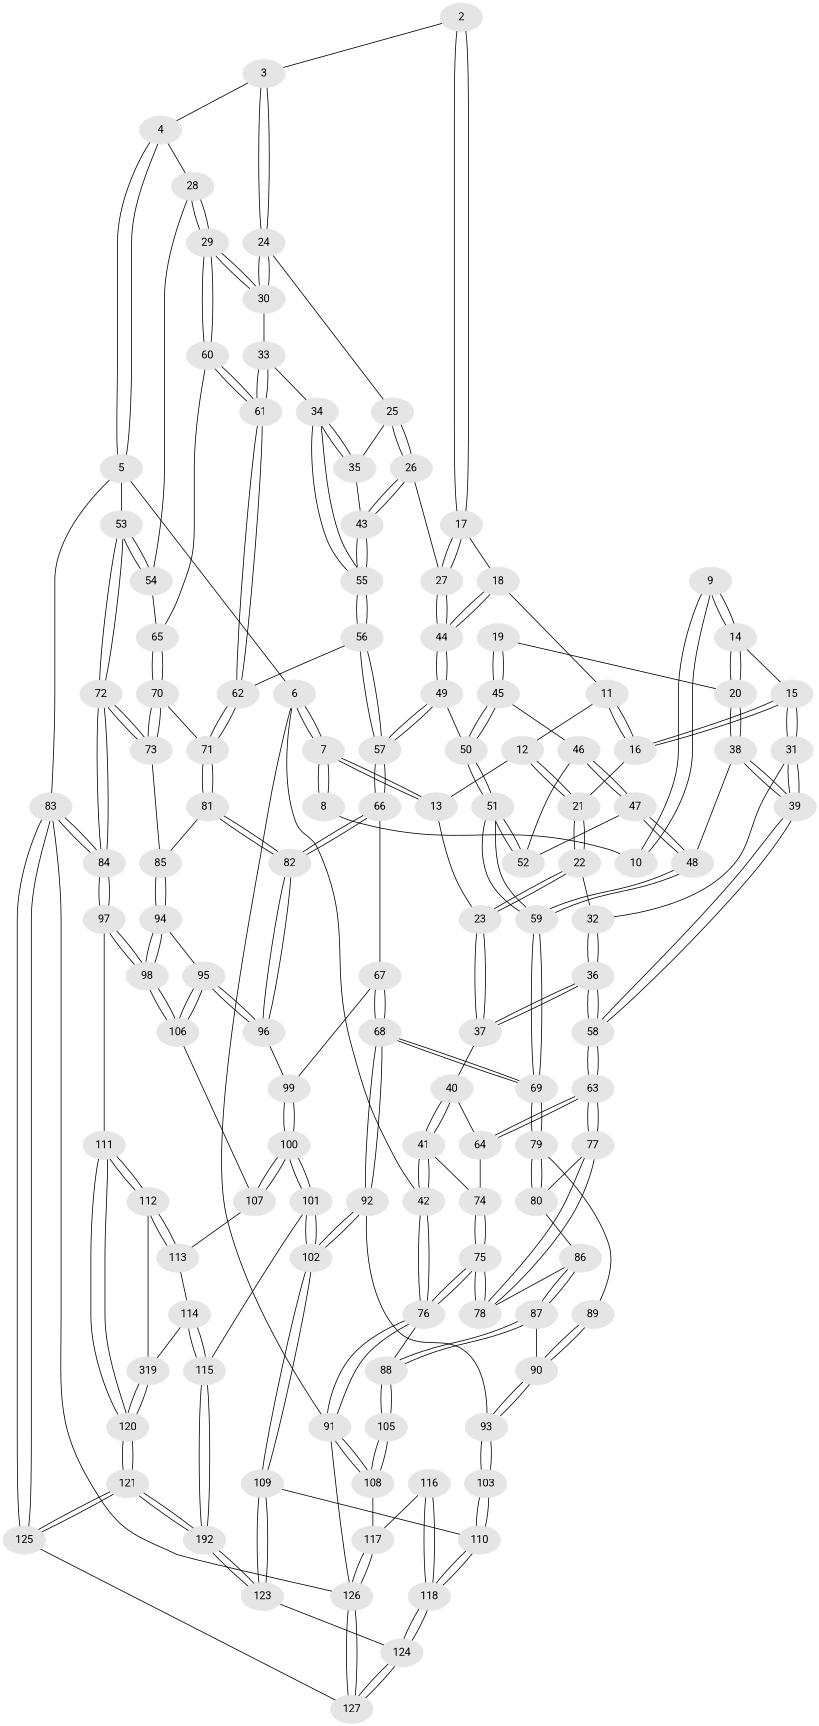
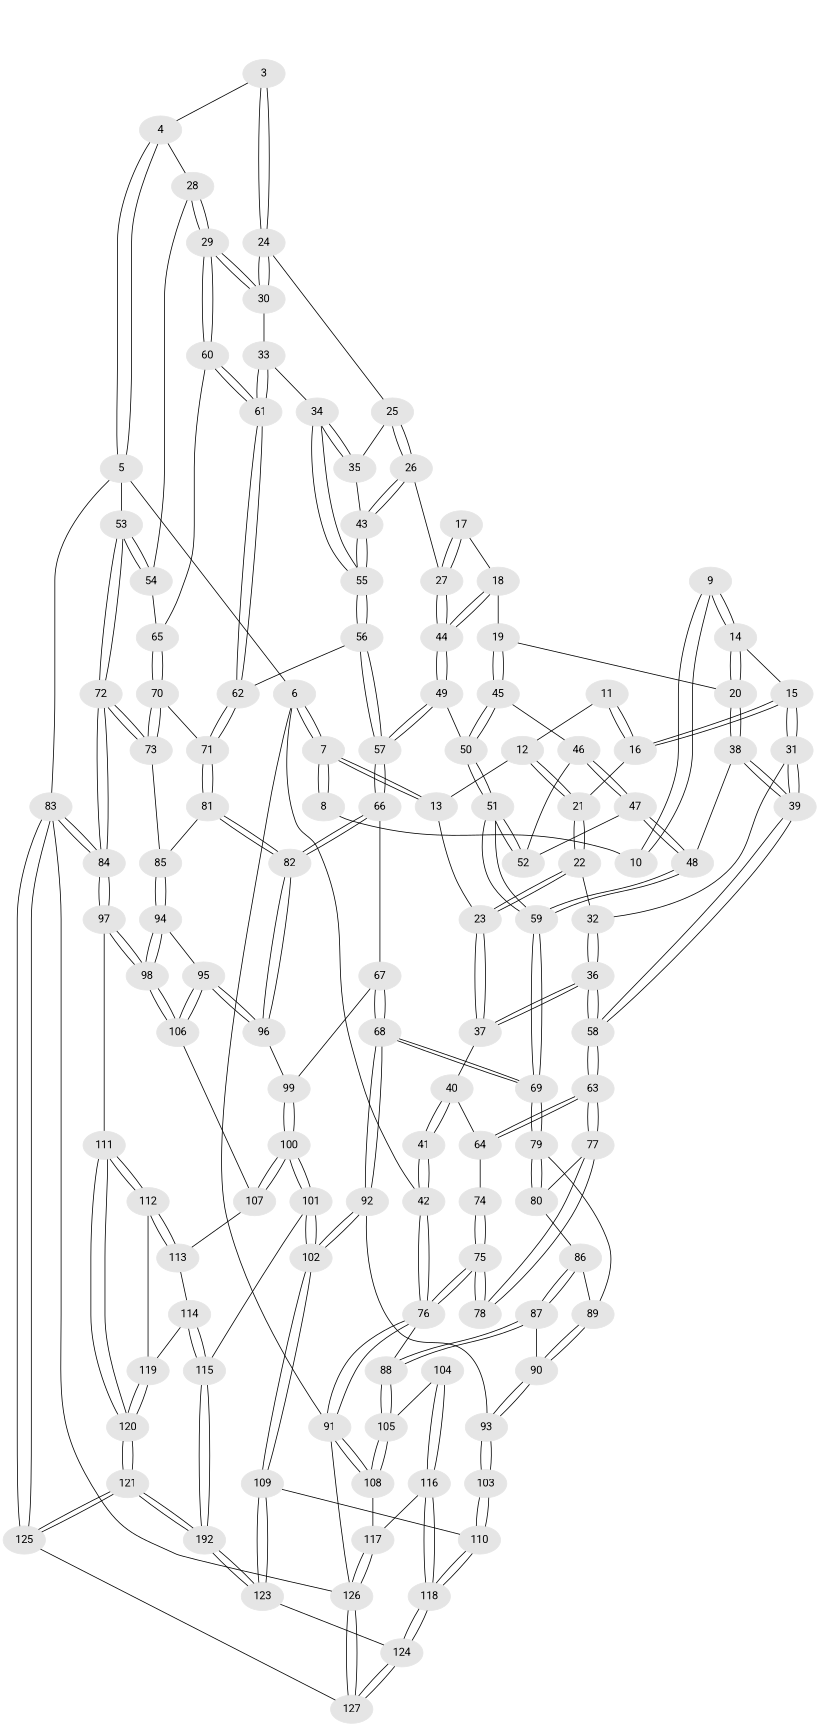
(461, 17) -> none
(553, 638) -> (498, 610)
(452, 1173) -> none
(530, 1286) -> (587, 1286)
(148, 1371) -> (148, 1371)
none -> (443, 1371)
